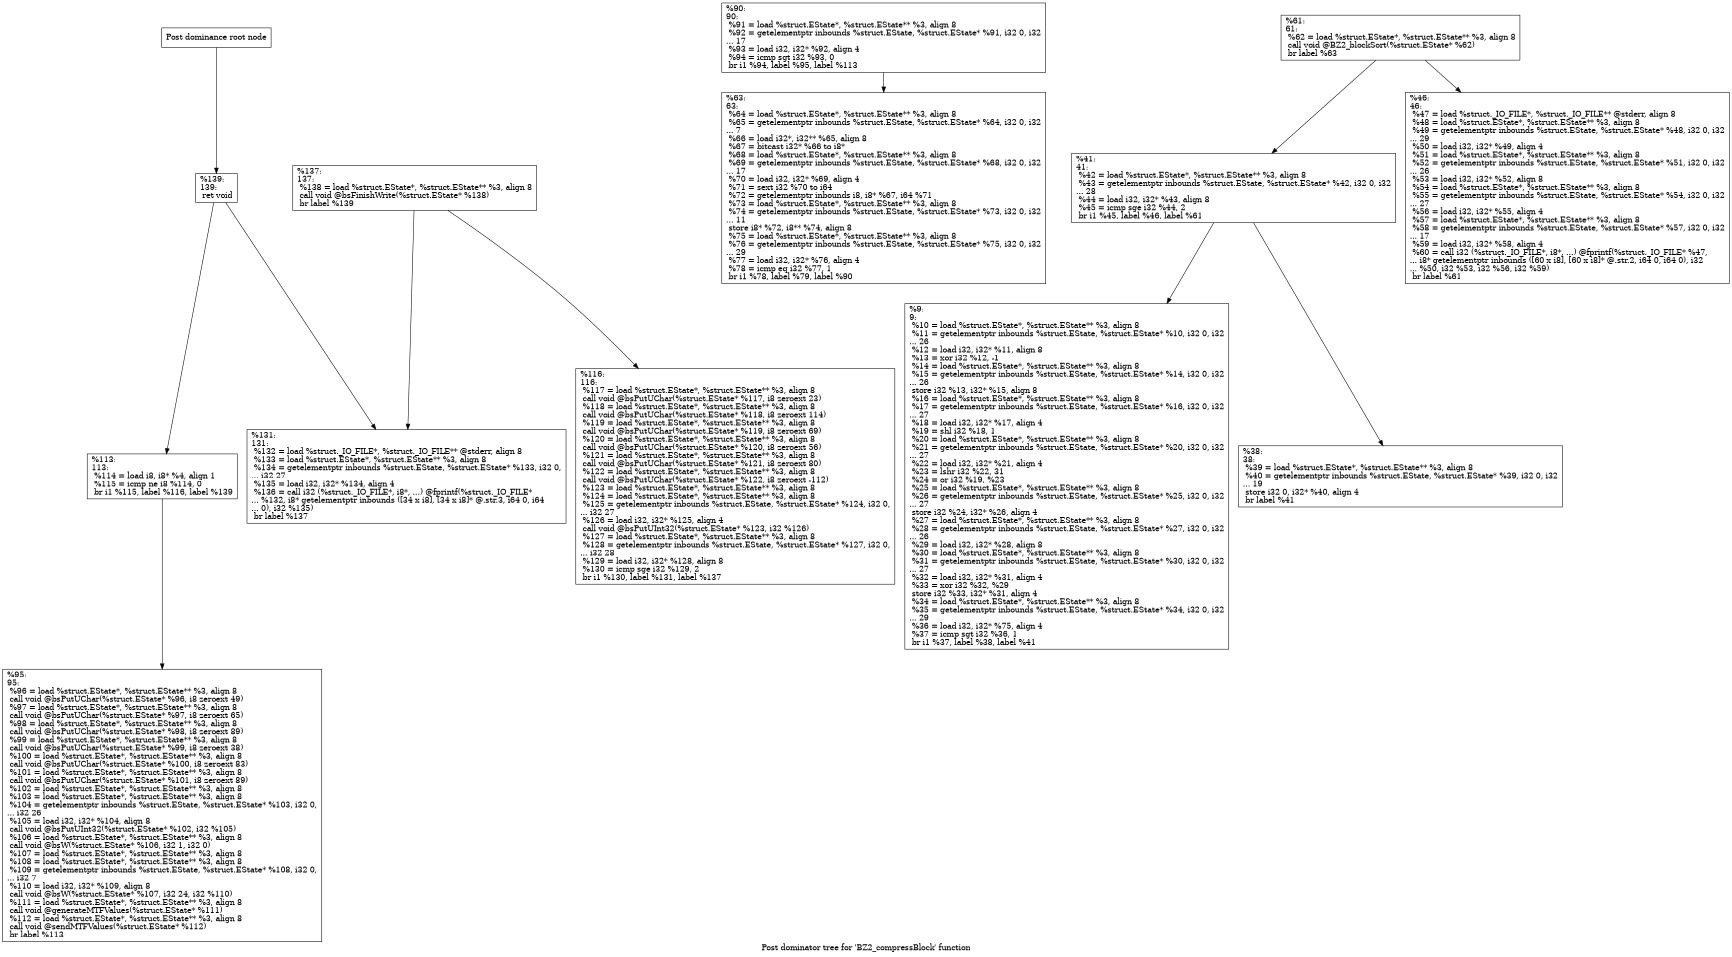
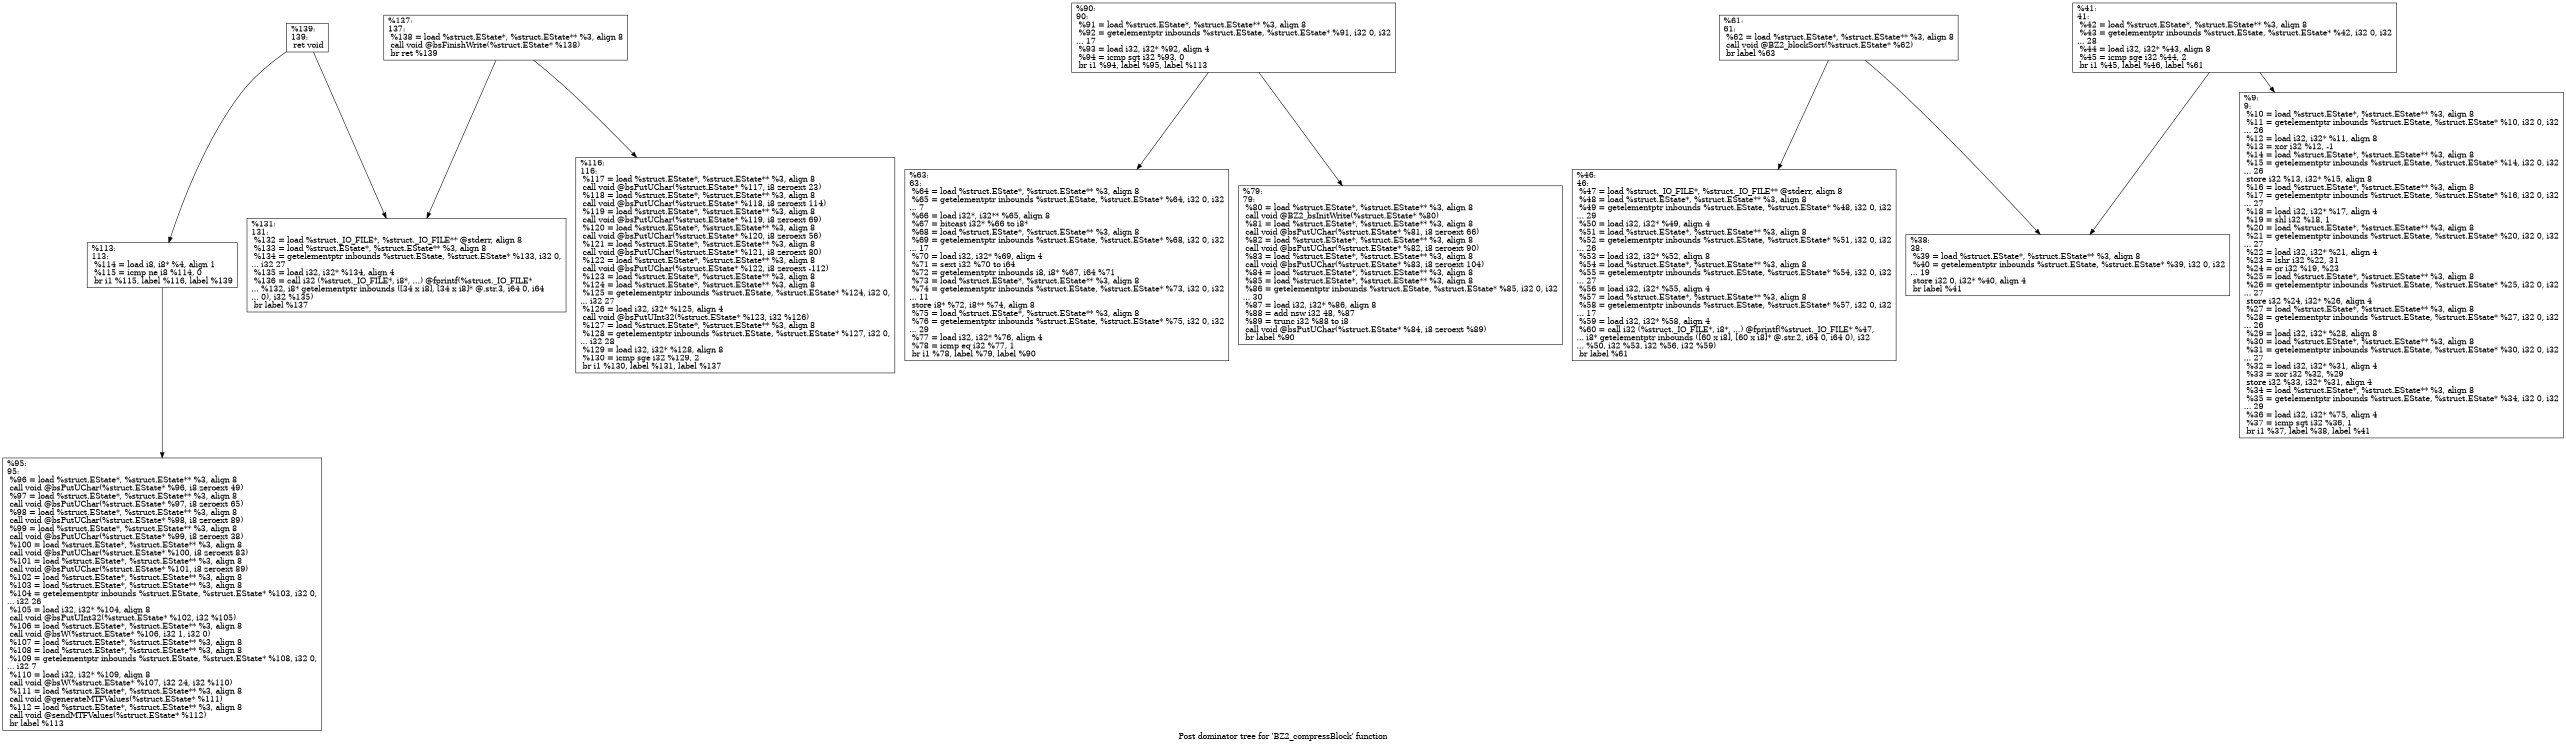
(216, 38) -> none
(1326, 105) -> (1953, 143)
(326, 204) -> (413, 54)
none -> (1400, 265)
